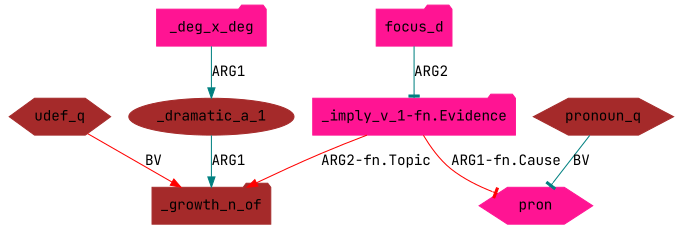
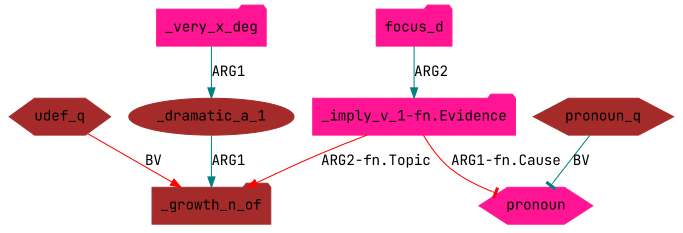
(211, 28) -> (211, 28)
(414, 70) -> (414, 70)
(536, 206) -> (536, 206)
